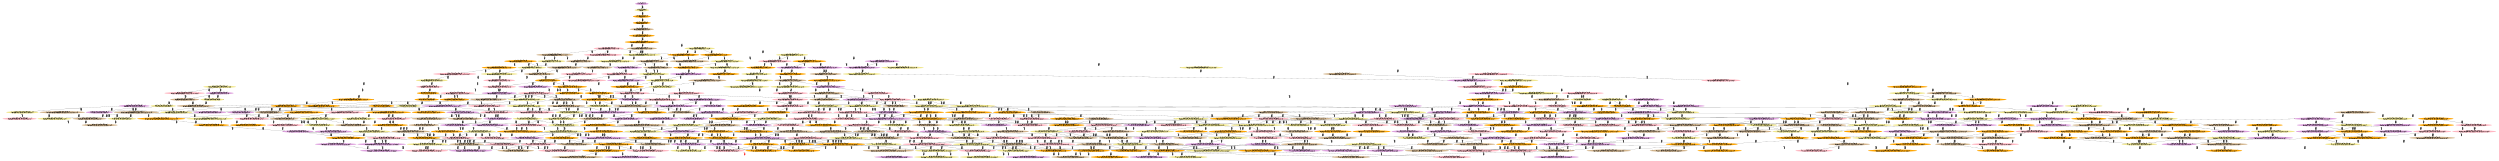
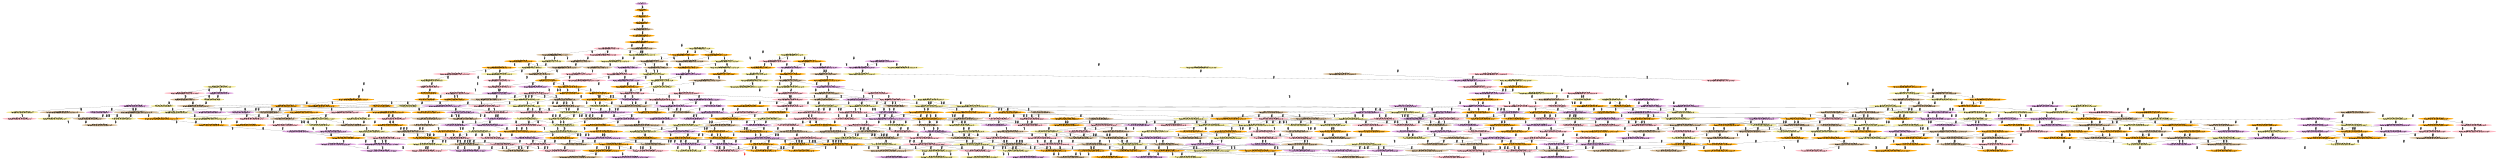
(642, 10) -> (642, 10)
